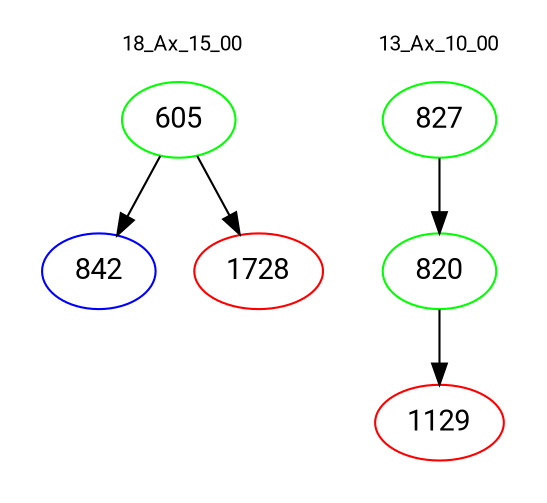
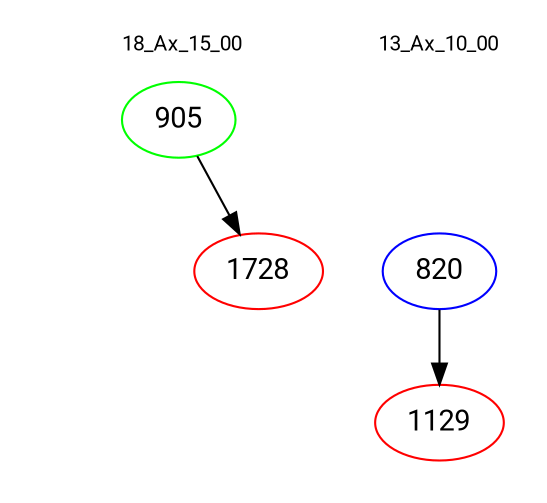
(179, 120) -> (179, 120)
(439, 120) -> none
(99, 271) -> none
(439, 271) -> (439, 271)
